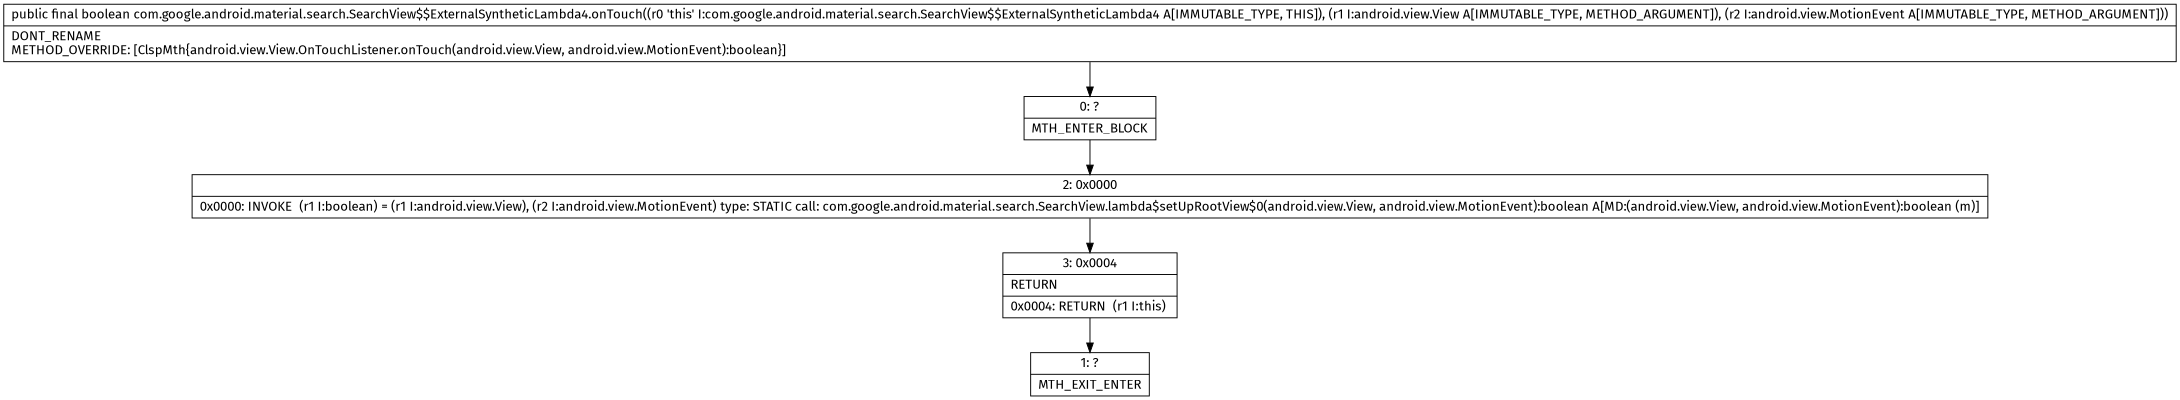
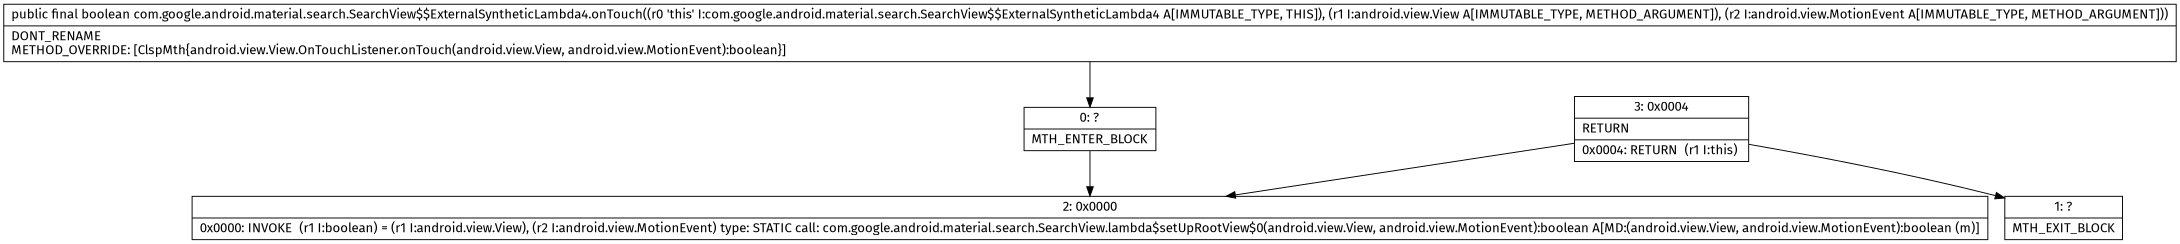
(1090, 231) -> (1405, 169)
(1090, 385) -> (2064, 228)
